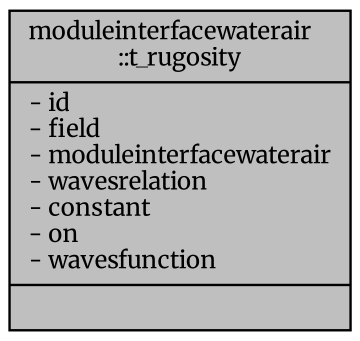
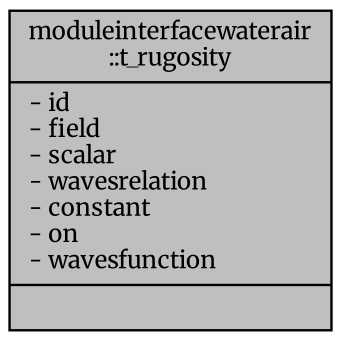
(180, 156) -> (73, 156)
